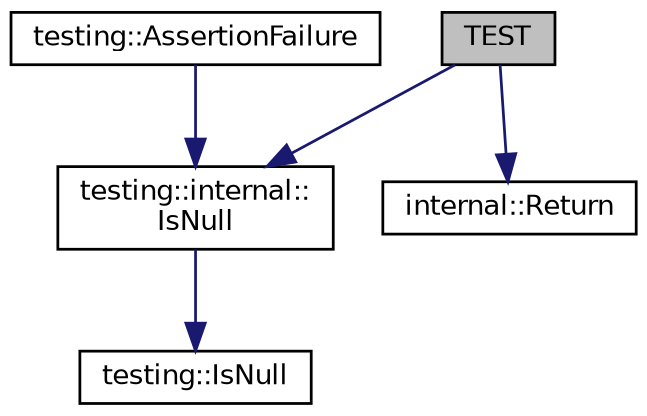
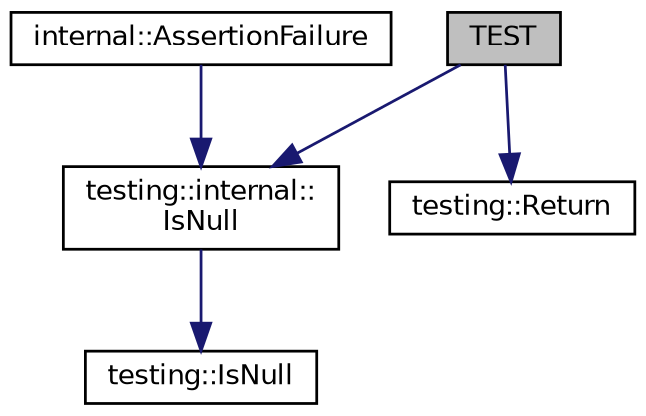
(196, 39) -> (201, 39)
(510, 208) -> (512, 208)
